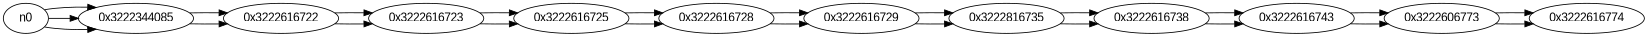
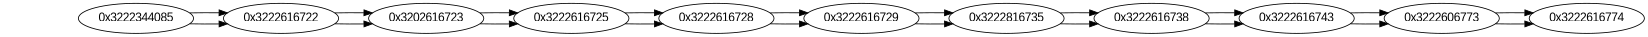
(26, 18) -> none
(426, 18) -> (426, 18)
